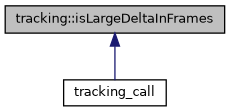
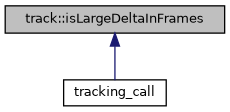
(115, 19) -> (115, 19)
